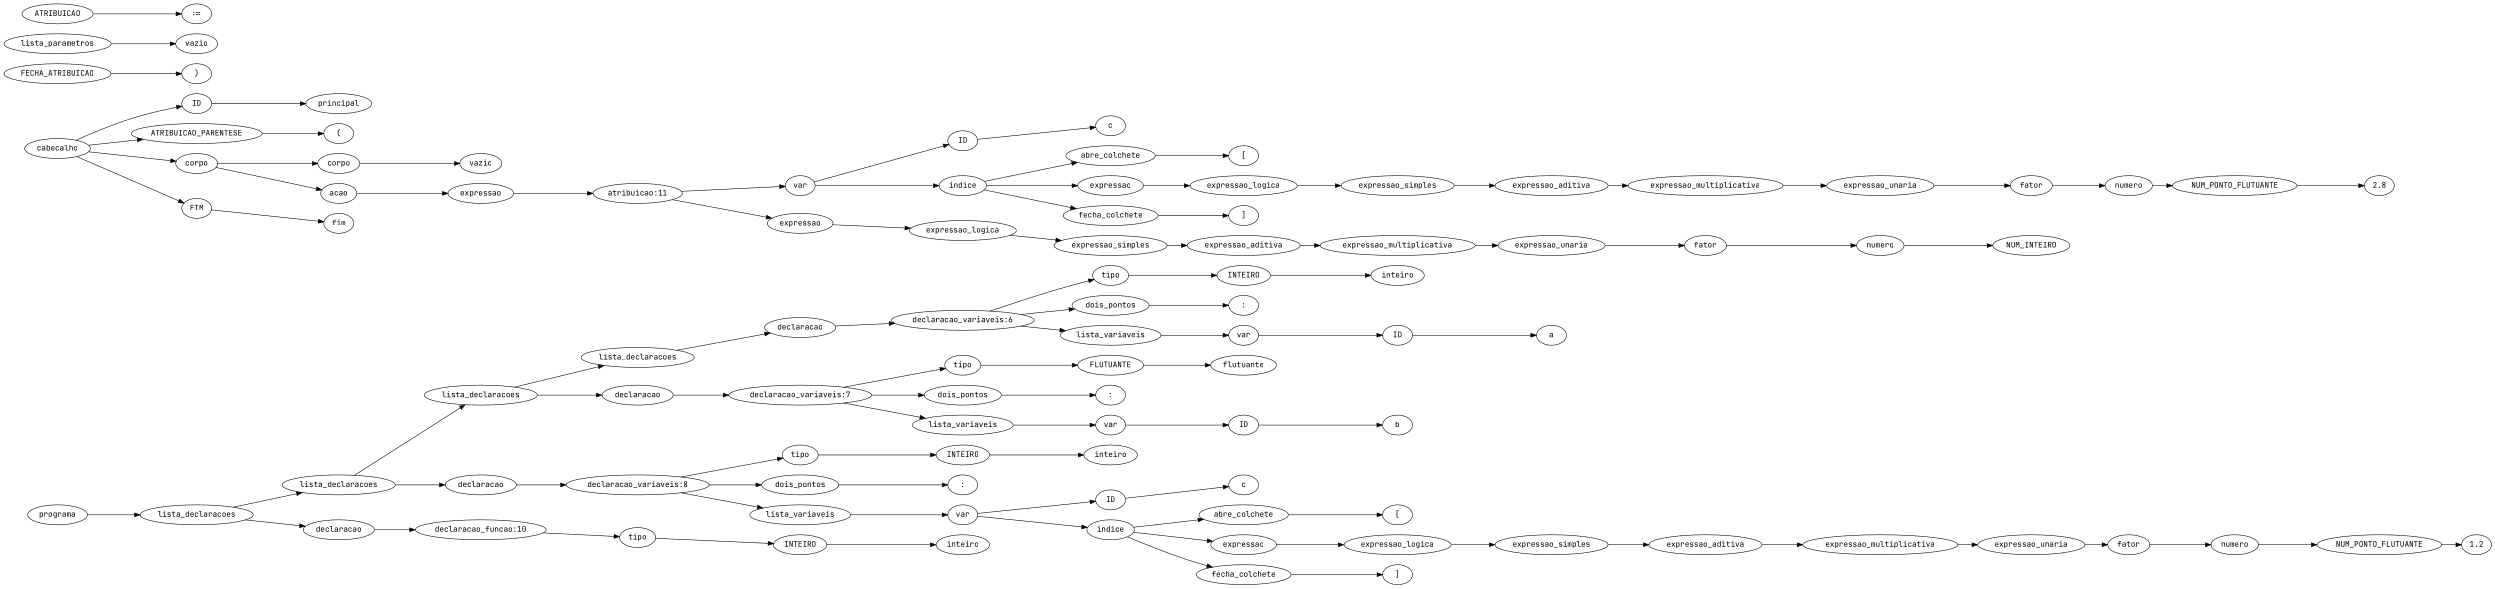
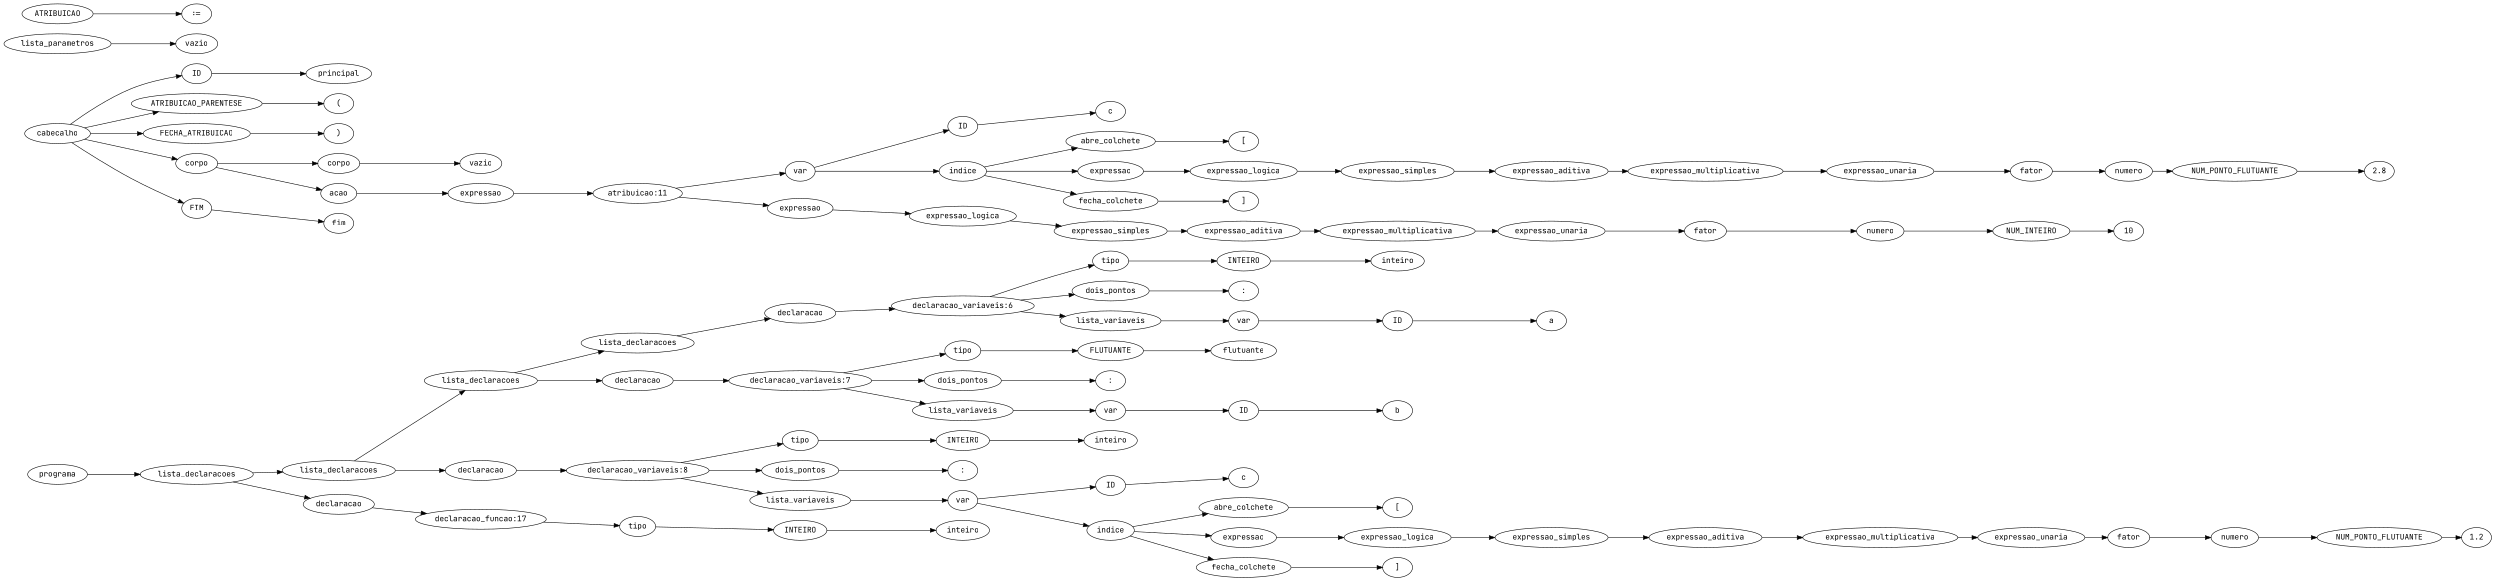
none -> (114, 134)
none -> (2129, 231)
(481, 530) -> (481, 519)
